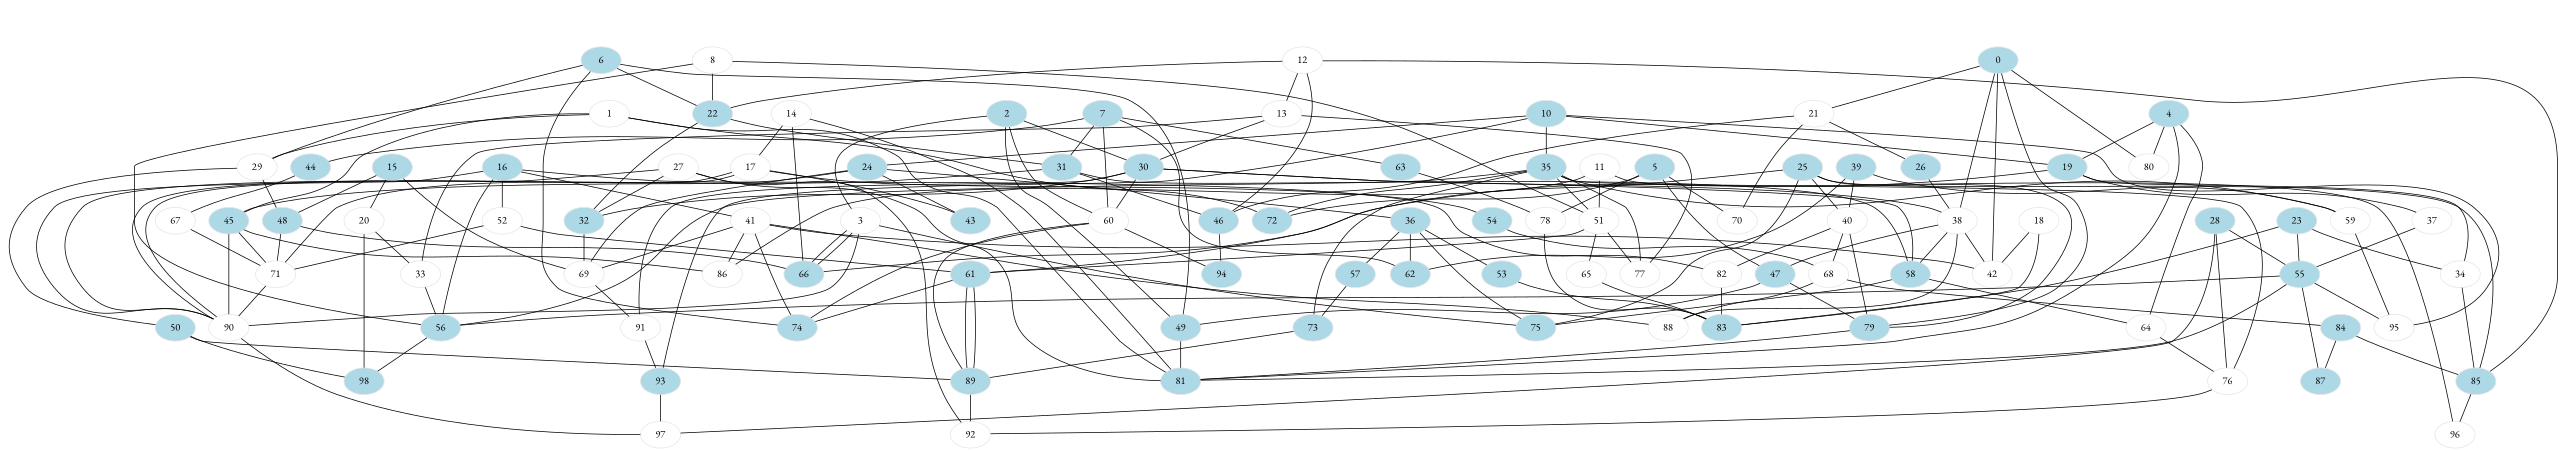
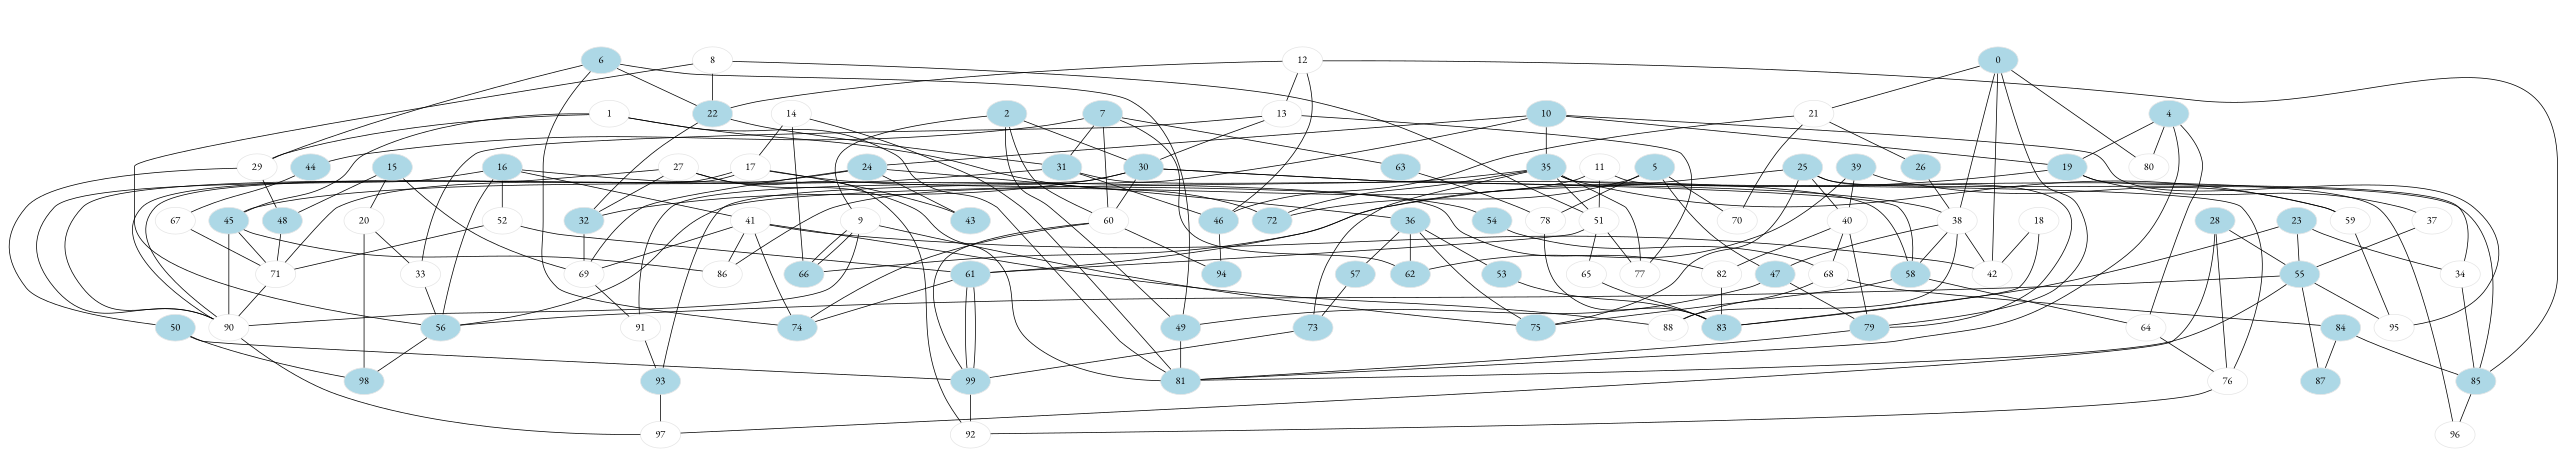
(860, 221) -> (860, 221)
(531, 247) -> none
(970, 381) -> (970, 381)
